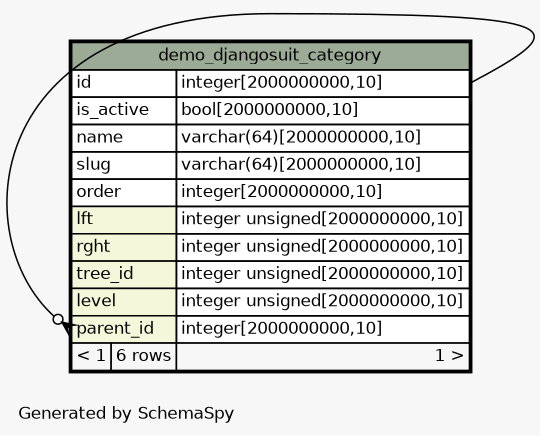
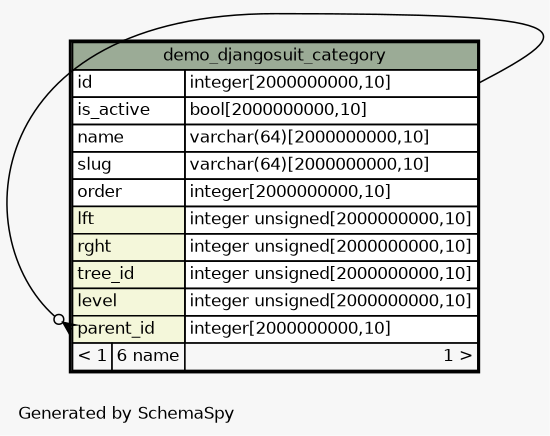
(144, 356) -> (148, 356)
